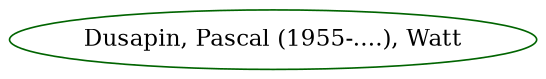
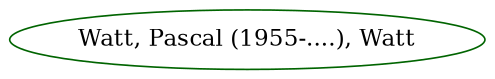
(273, 40) -> (247, 40)
